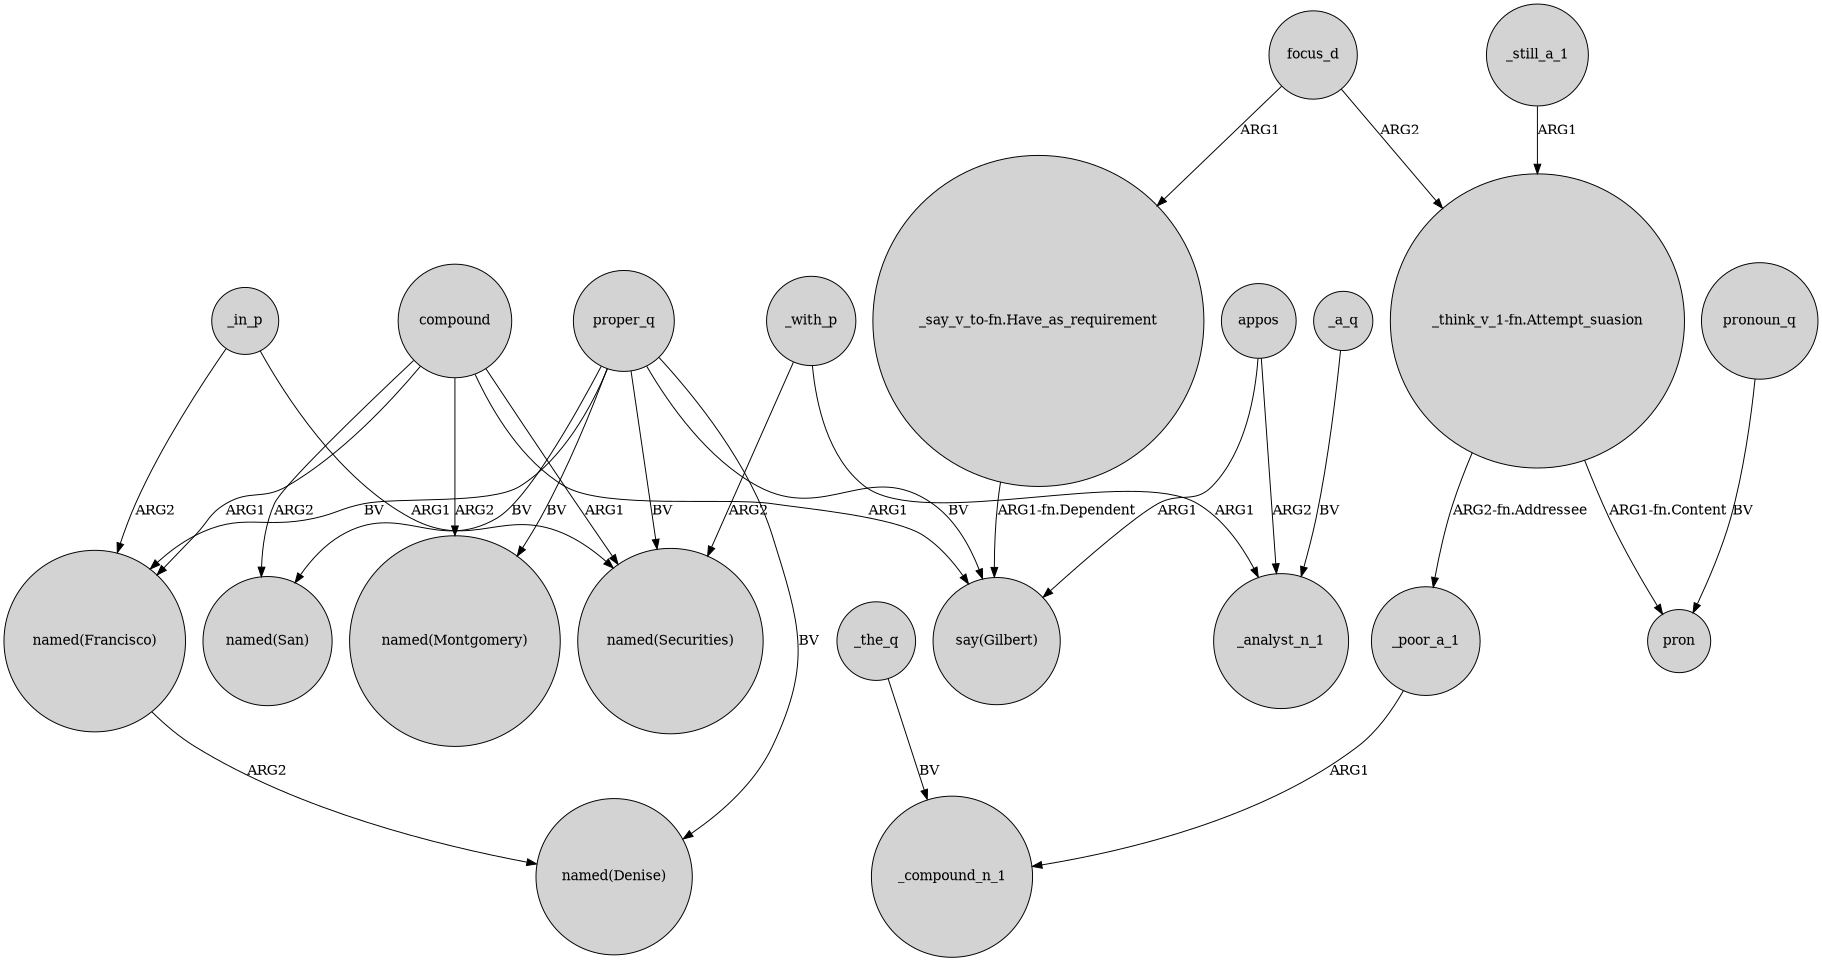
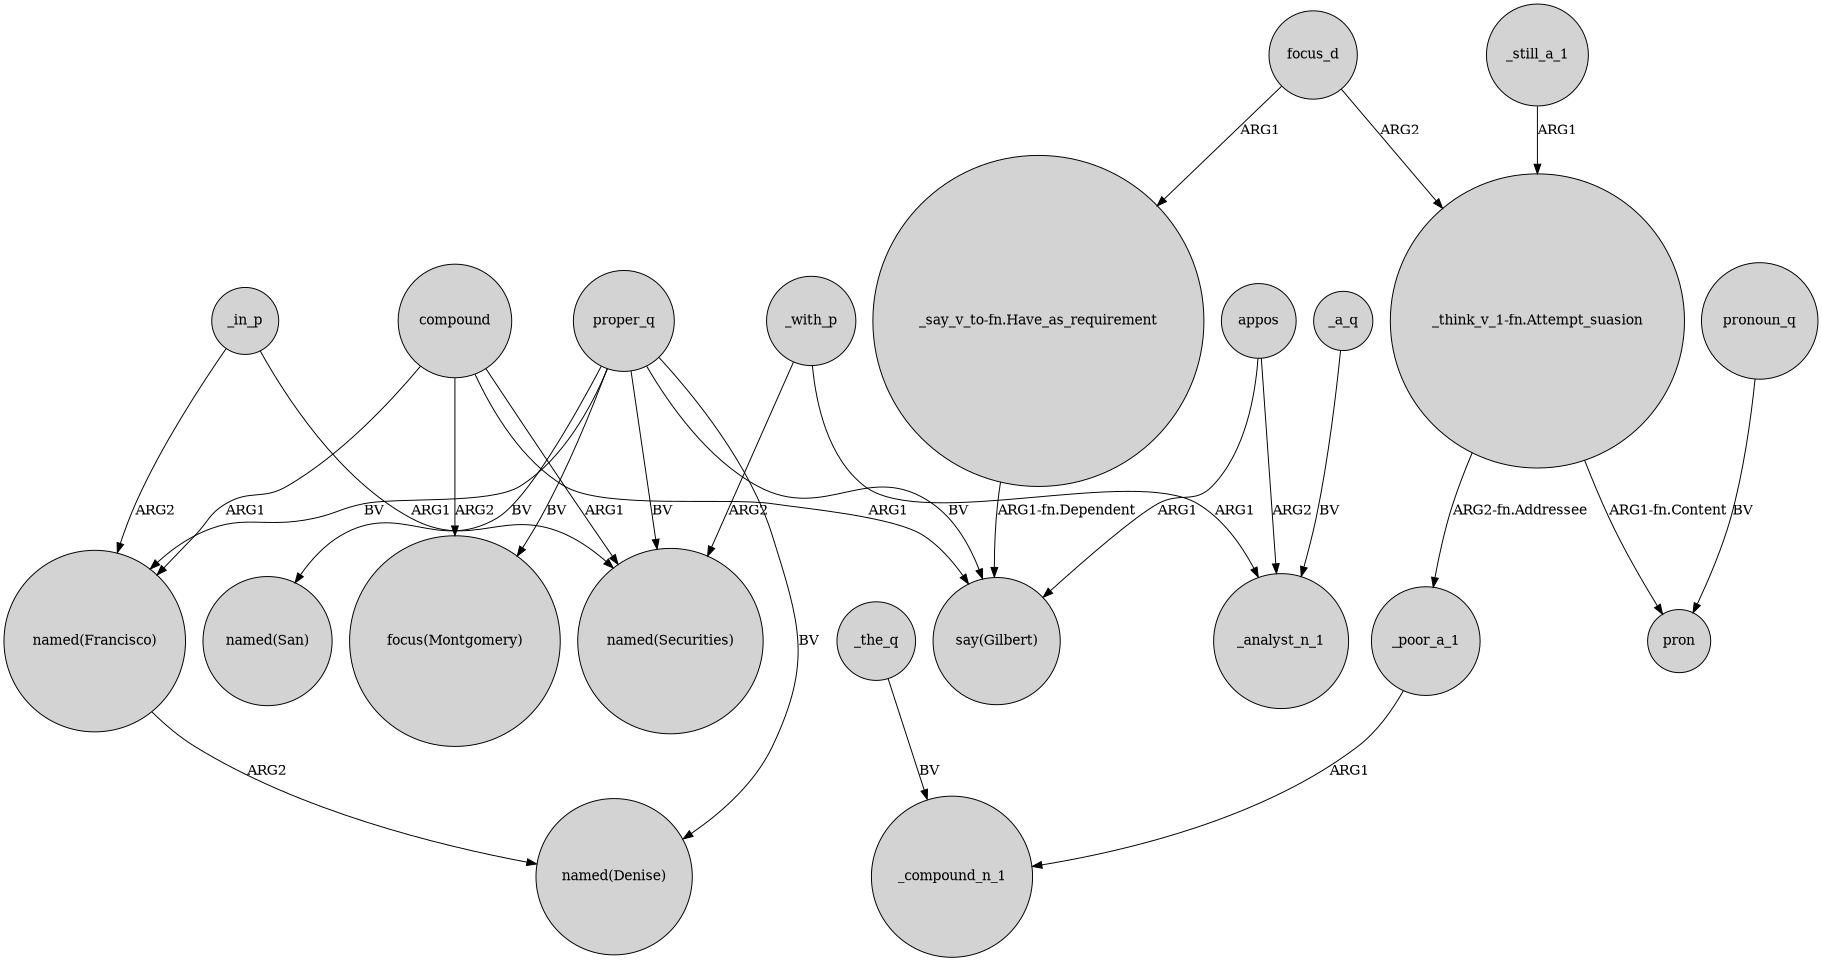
(319, 453) -> none
(455, 641) -> (455, 641)
